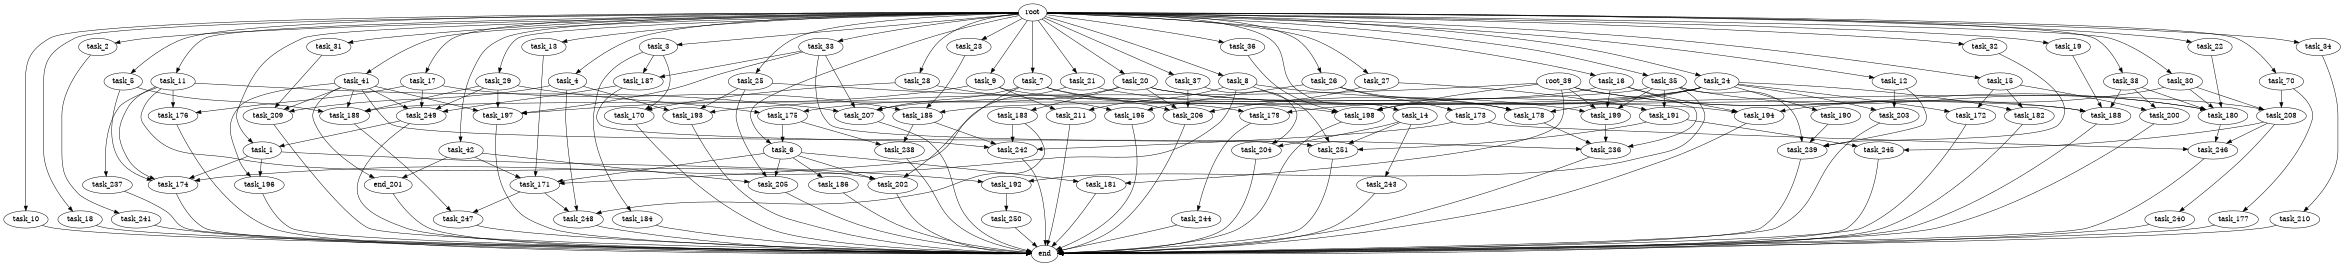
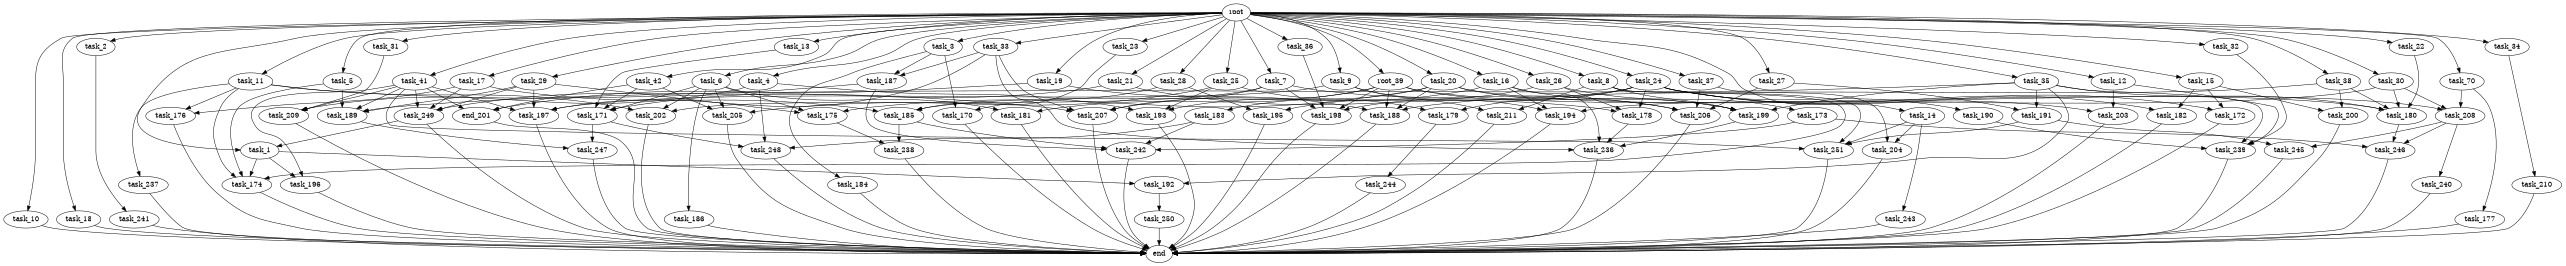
none -> (1324, 32)
none -> (762, 92)
(783, 131) -> (762, 98)
